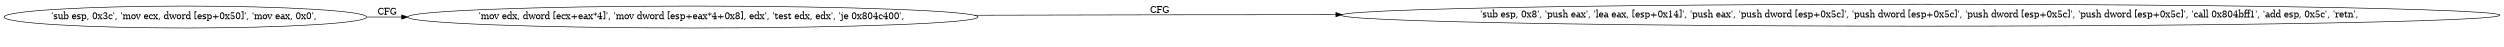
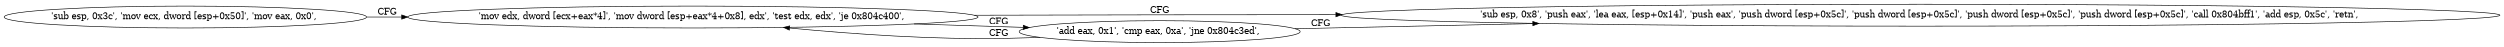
none -> (1160, 32)
